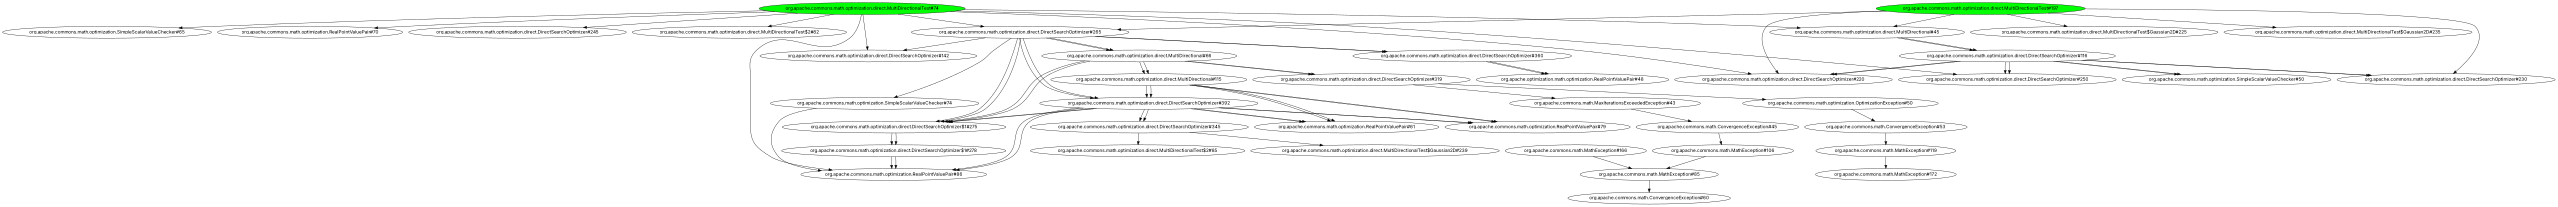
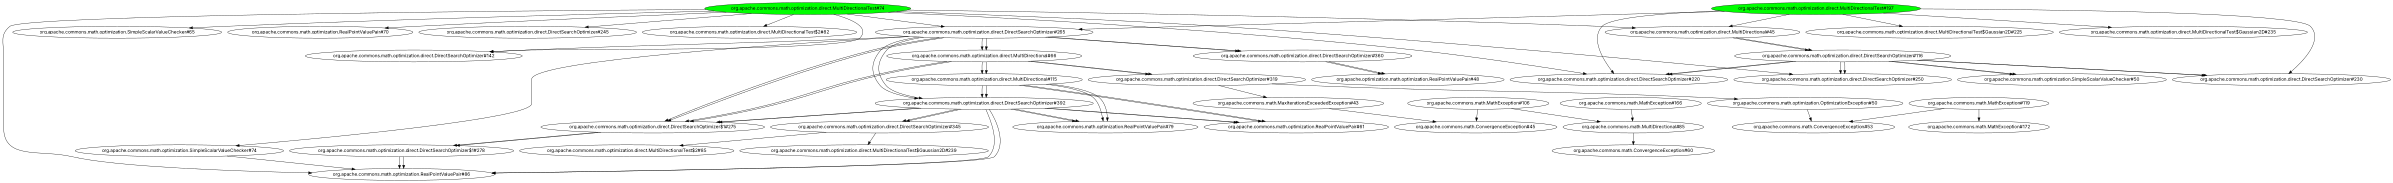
(1720, 137) -> (1477, 114)
(1886, 137) -> (1898, 115)
(1649, 174) -> (1633, 127)
